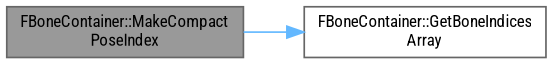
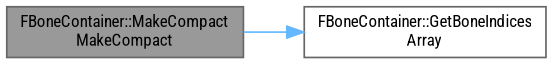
(125, 32) -> (125, 32)
